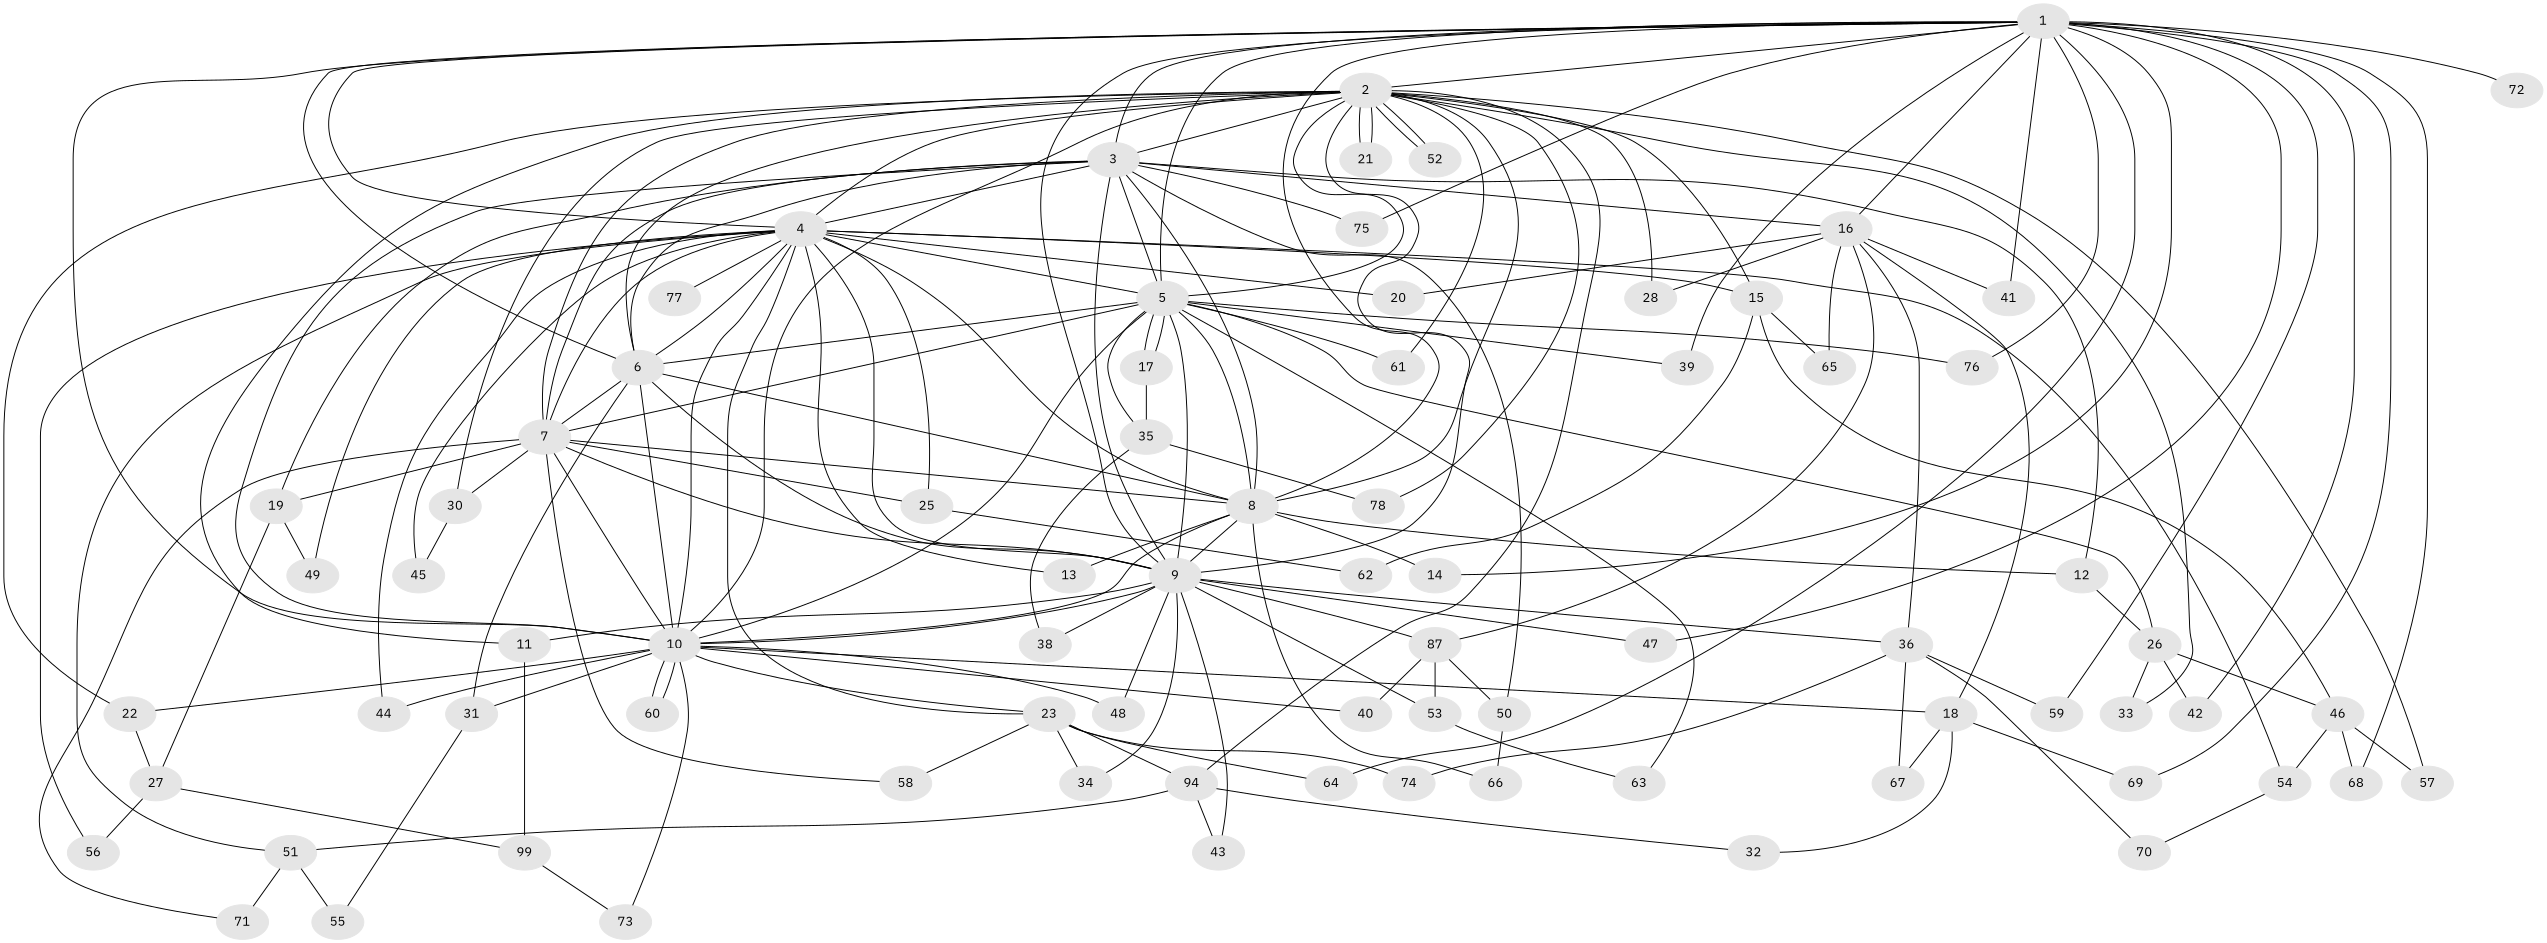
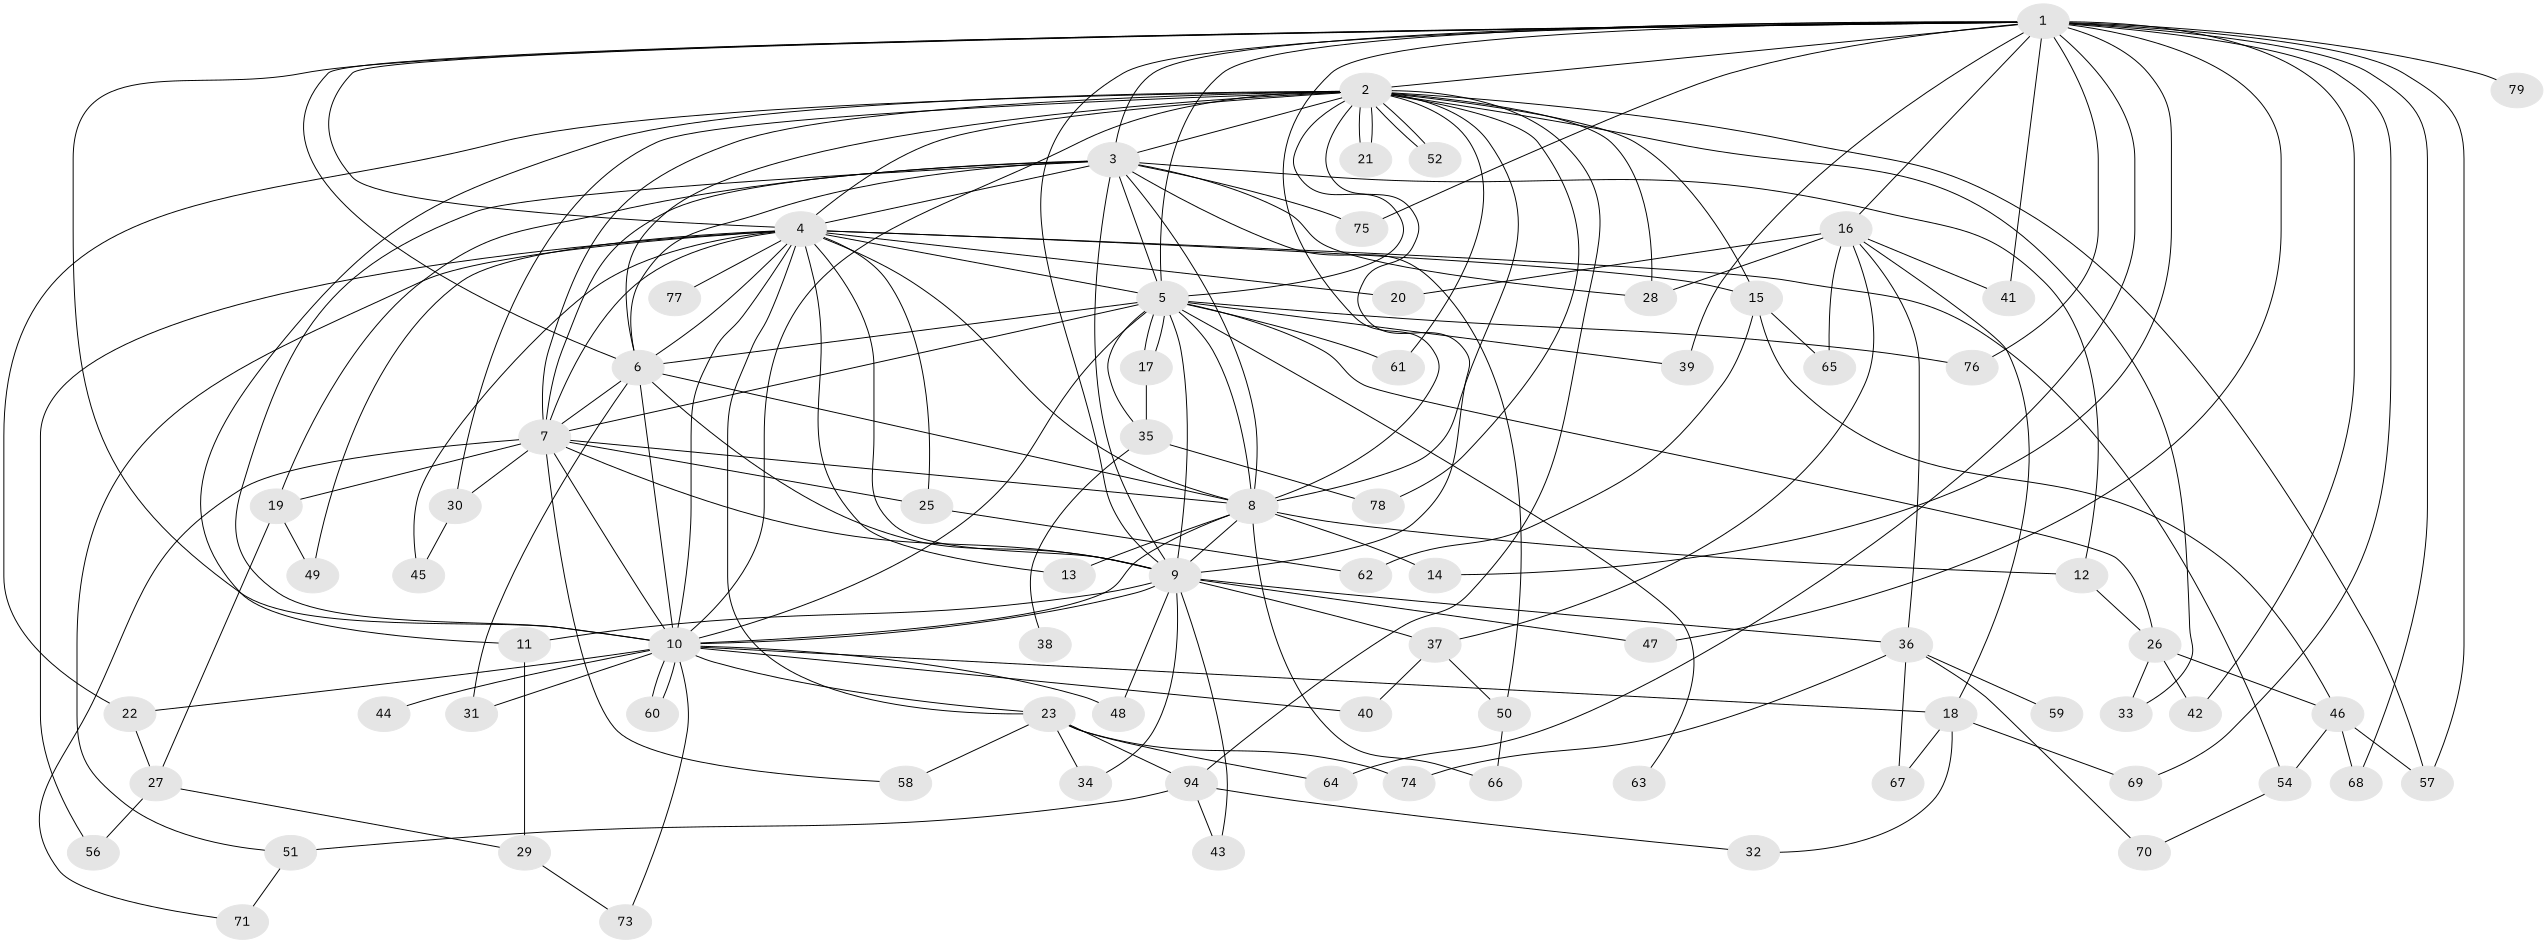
(2517, 90) -> (2517, 90)
(1463, 193) -> (1323, 244)
(2299, 305) -> (2464, 239)
(472, 371) -> none
(1110, 610) -> none
(1435, 645) -> (1435, 645)
(1435, 714) -> none
(525, 853) -> (525, 853)
(338, 922) -> none
